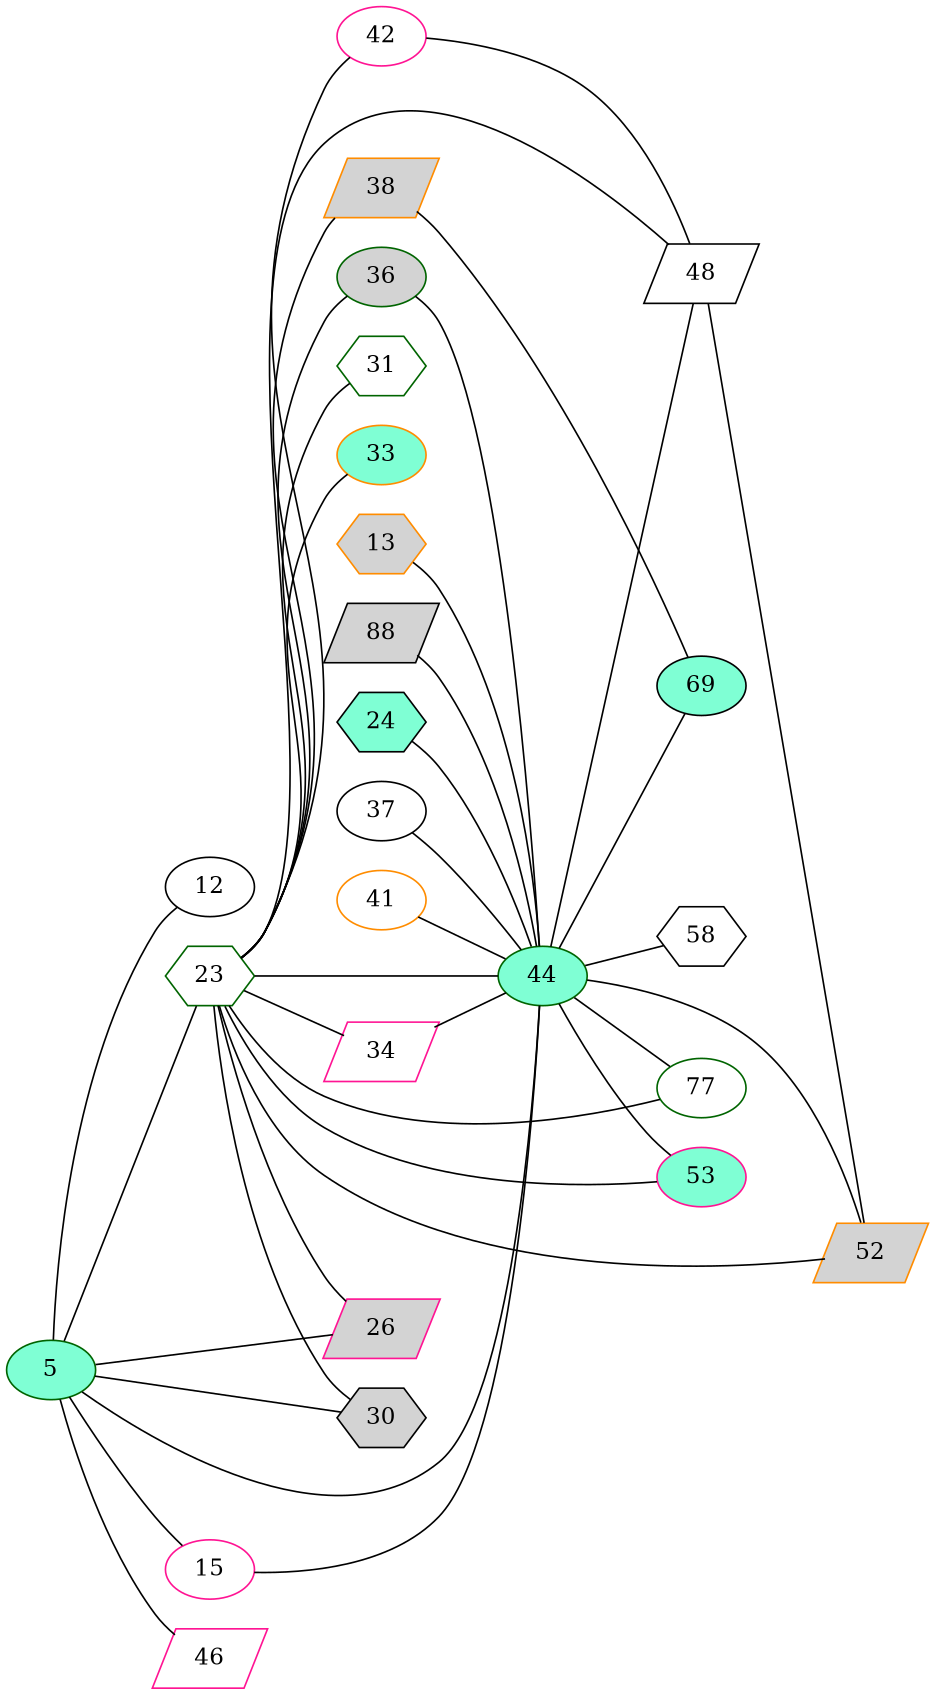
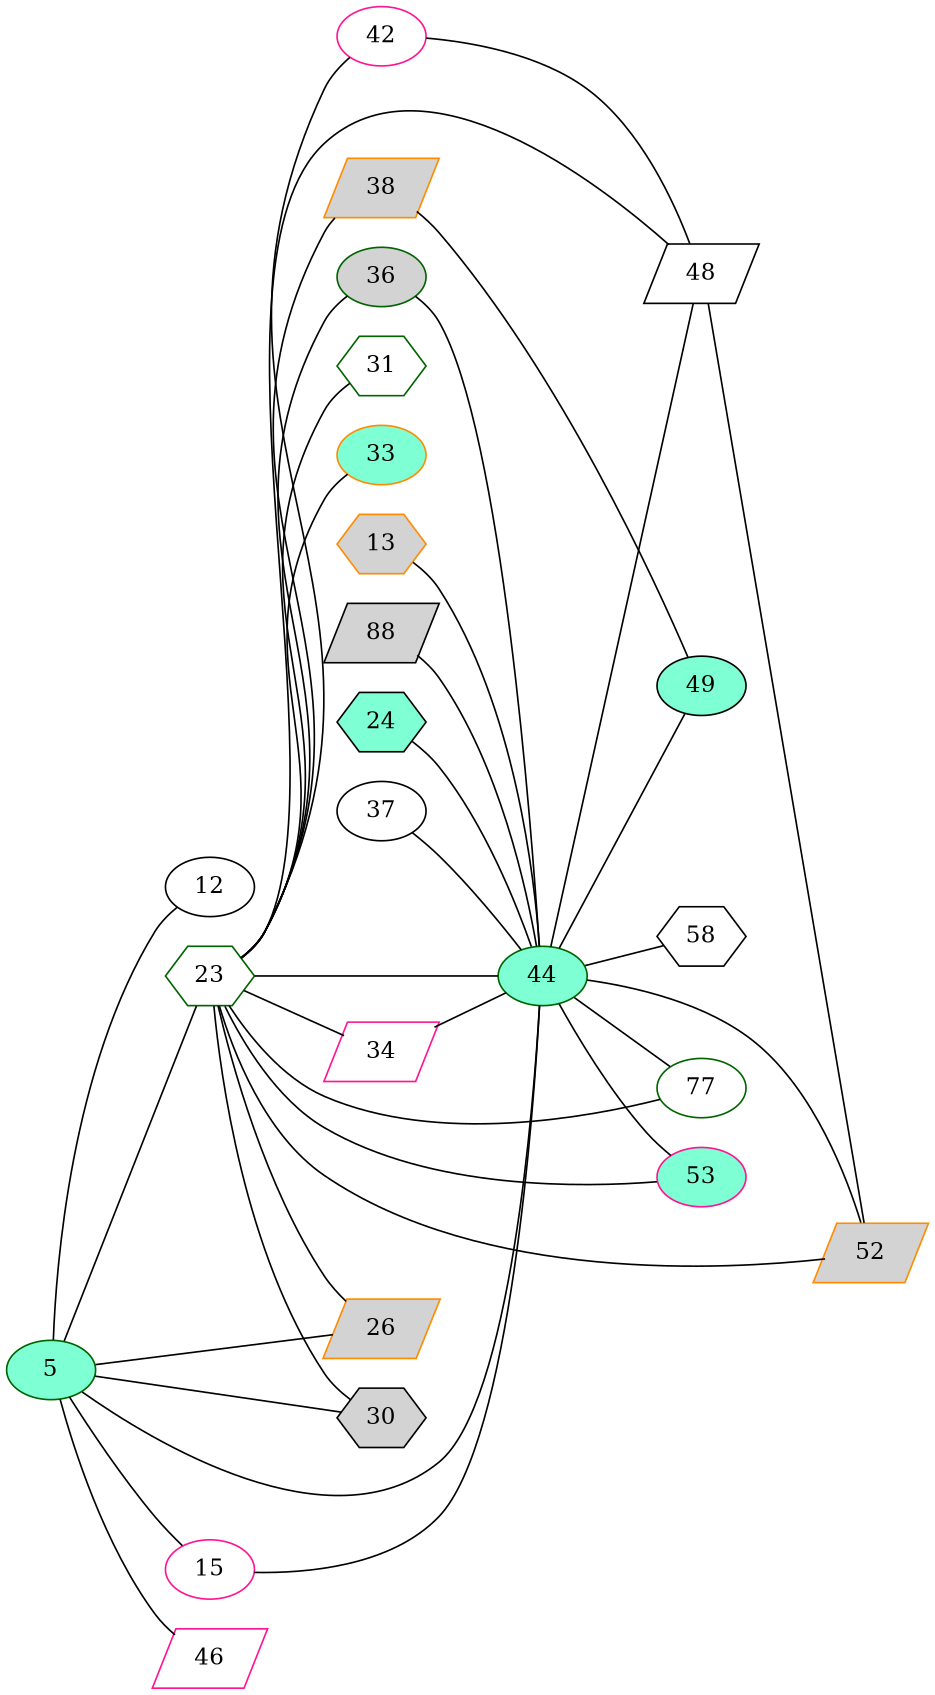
(702, 686) -> (702, 686)
(382, 900) -> none
(382, 1329) -> (382, 1329)
